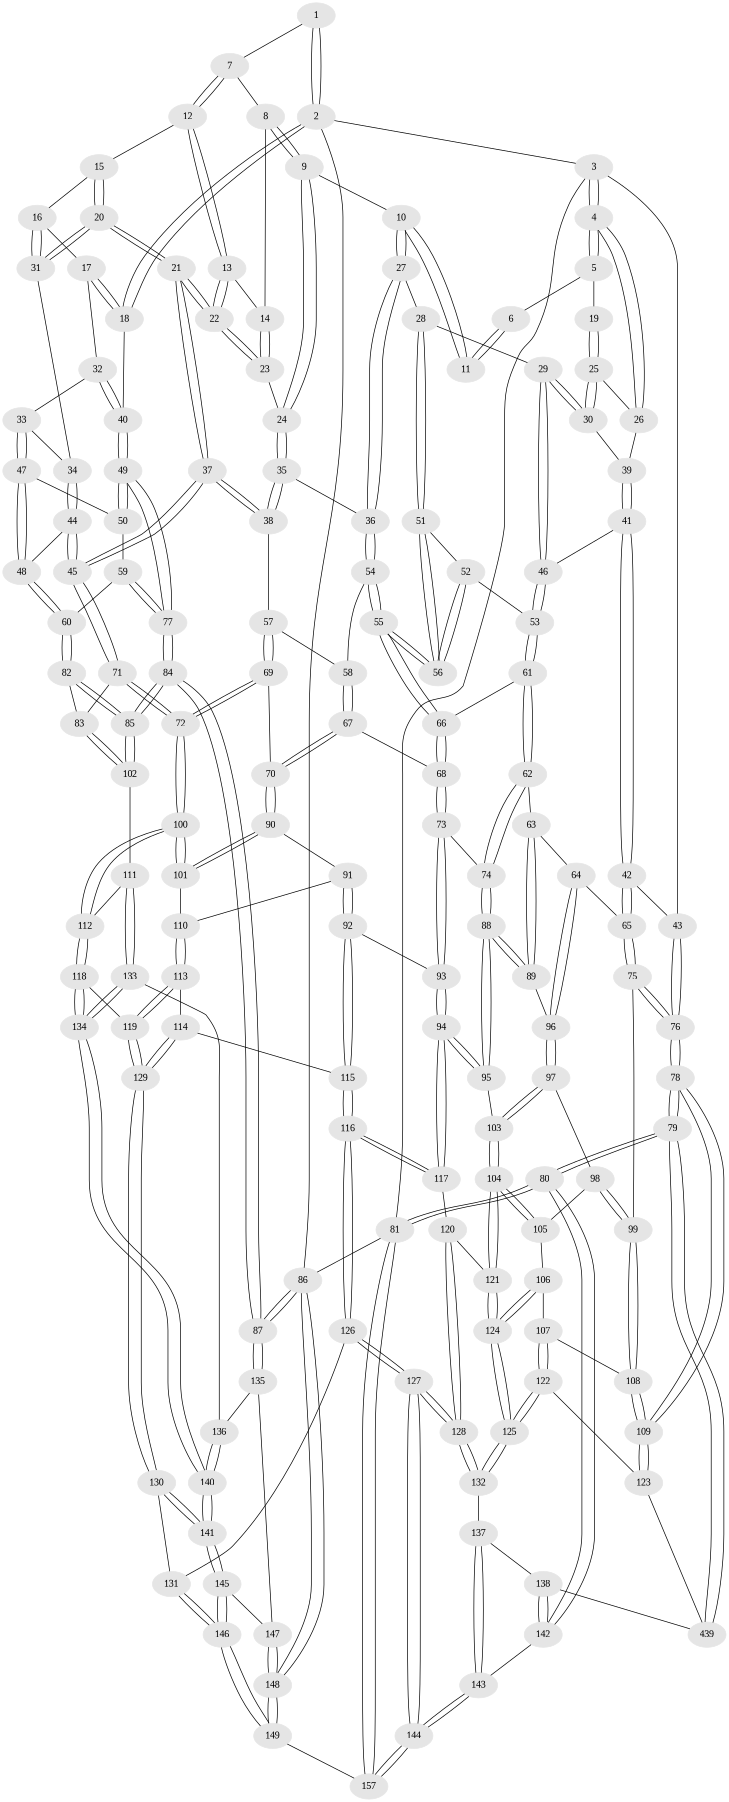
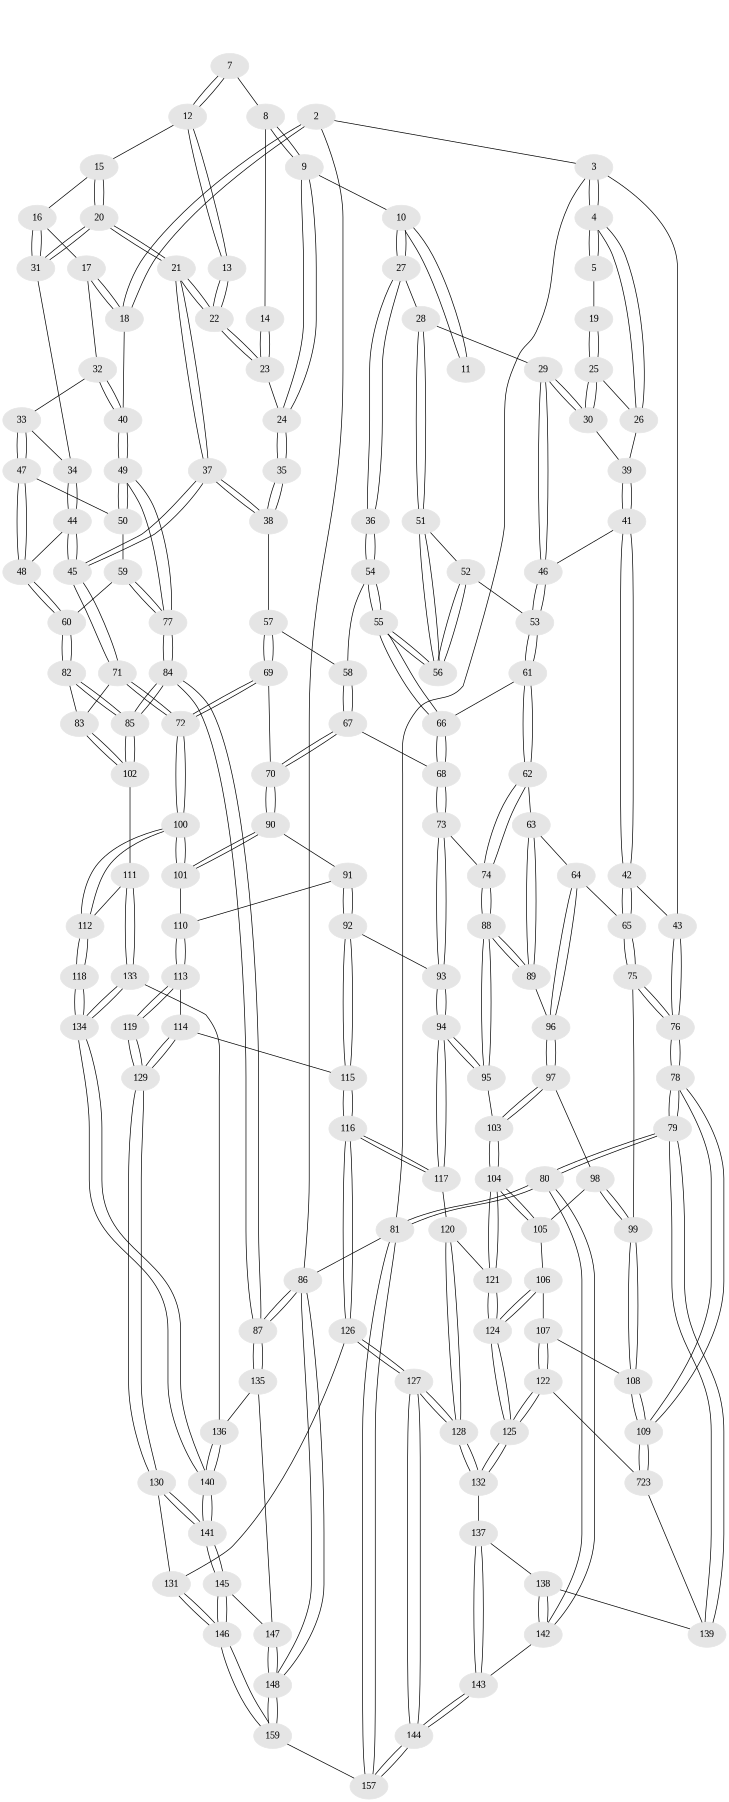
(316, 15) -> none
(246, 294) -> none
(511, 319) -> none
(326, 496) -> none
(99, 996) -> none
(644, 1483) -> (644, 1483)
(707, 1635) -> (707, 1635)
(273, 1736) -> (273, 1736)
